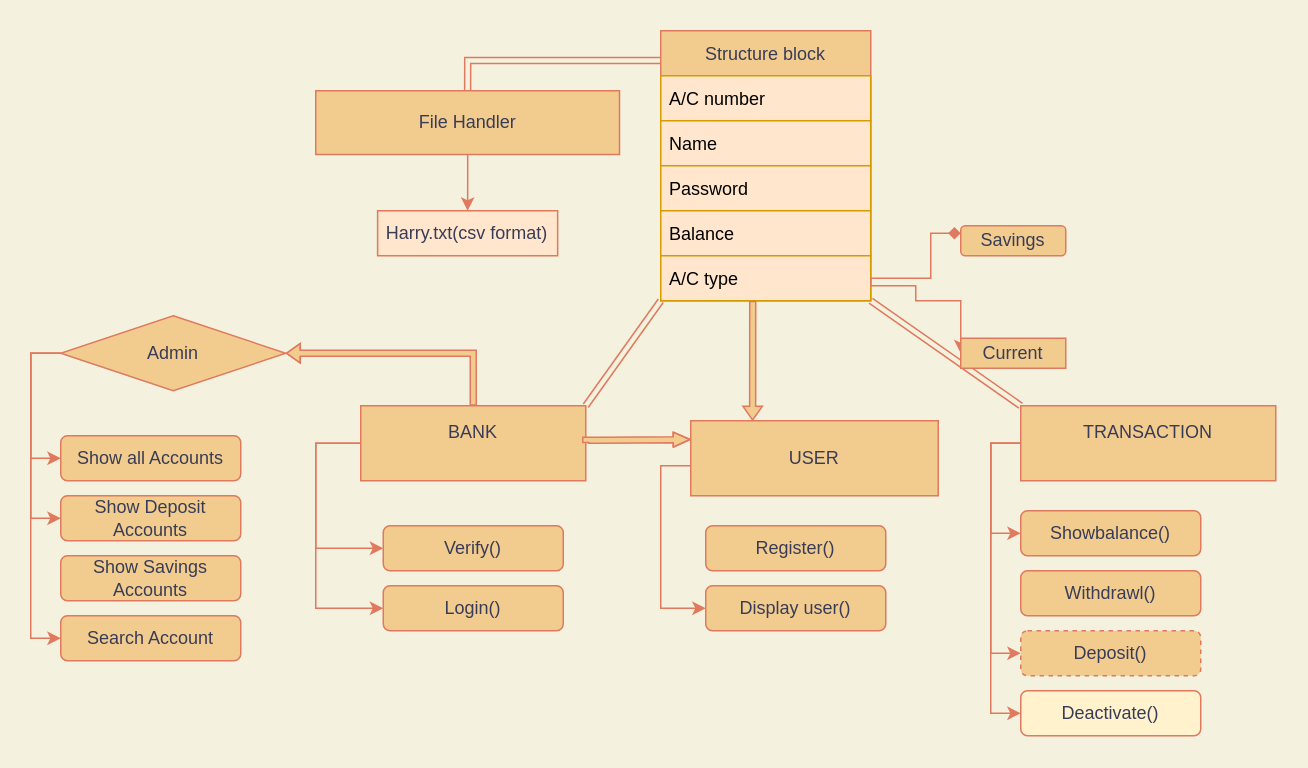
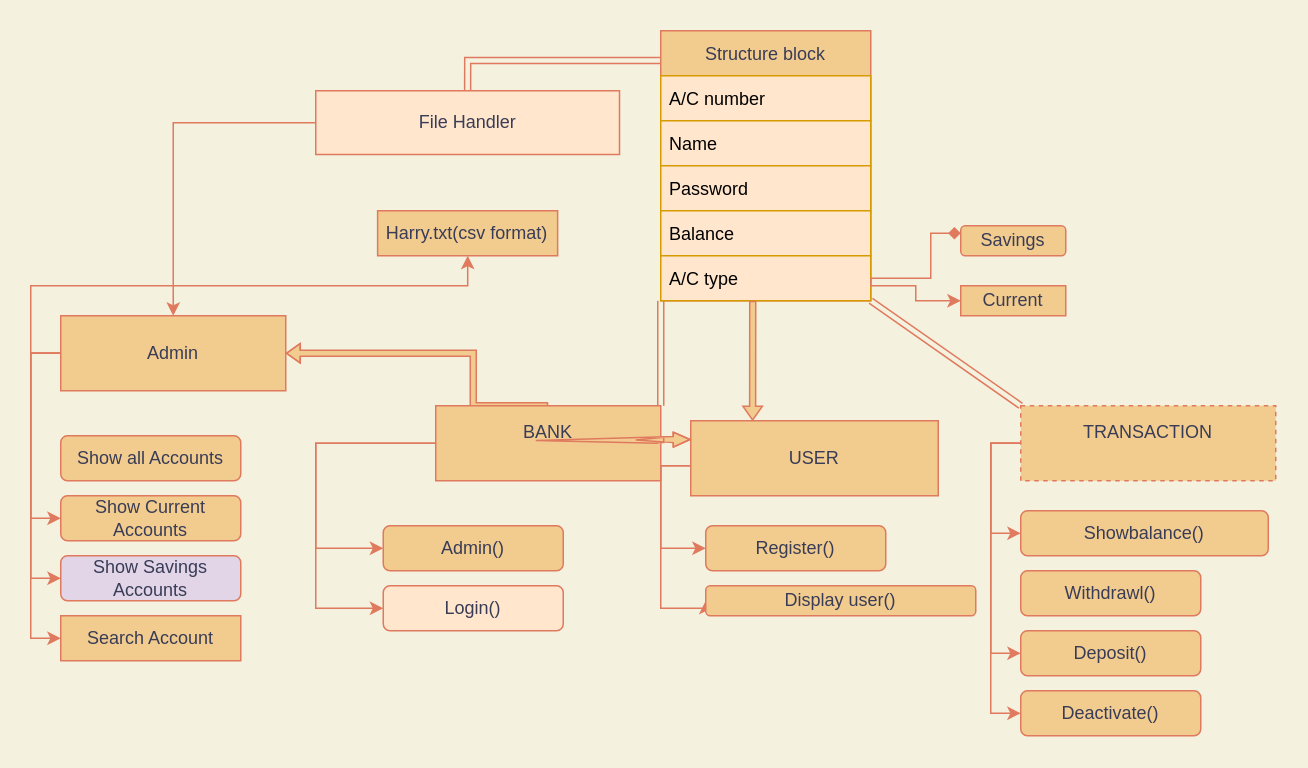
(468, 123) -> (468, 123)
(468, 178) -> (173, 143)
(468, 233) -> (468, 233)
(173, 353) -> (173, 353)
(1013, 353) -> (1013, 301)
(473, 443) -> (548, 443)
(1148, 443) -> (1148, 443)
(42, 458) -> (227, 286)
(151, 518) -> (151, 518)
(1111, 533) -> (1145, 533)
(473, 548) -> (473, 548)
none -> (679, 548)
none -> (42, 578)
(151, 578) -> (151, 578)
(473, 608) -> (473, 608)
(796, 608) -> (841, 601)
(151, 638) -> (151, 638)
(1111, 653) -> (1111, 653)
(1111, 713) -> (1111, 713)
